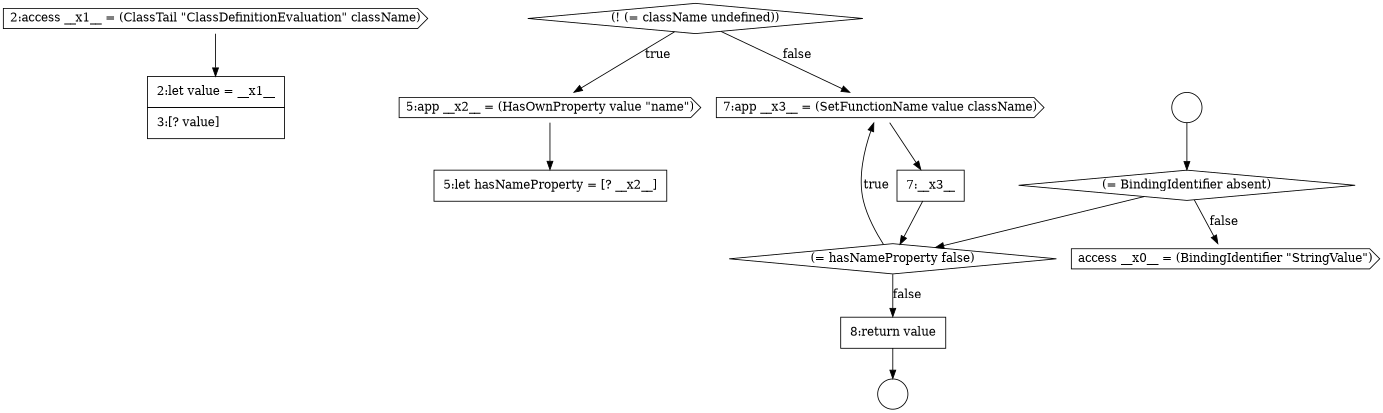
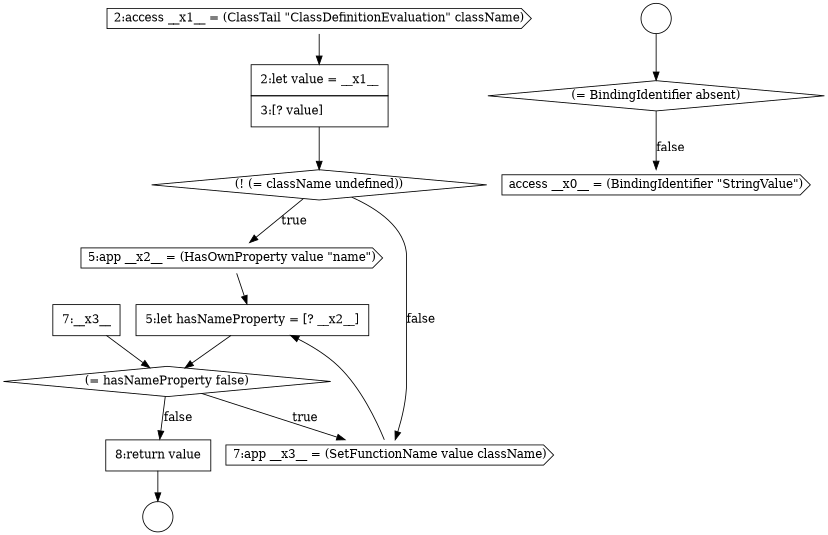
(903, 143) -> (351, 381)
none -> (319, 144)
(1044, 221) -> (211, 349)
